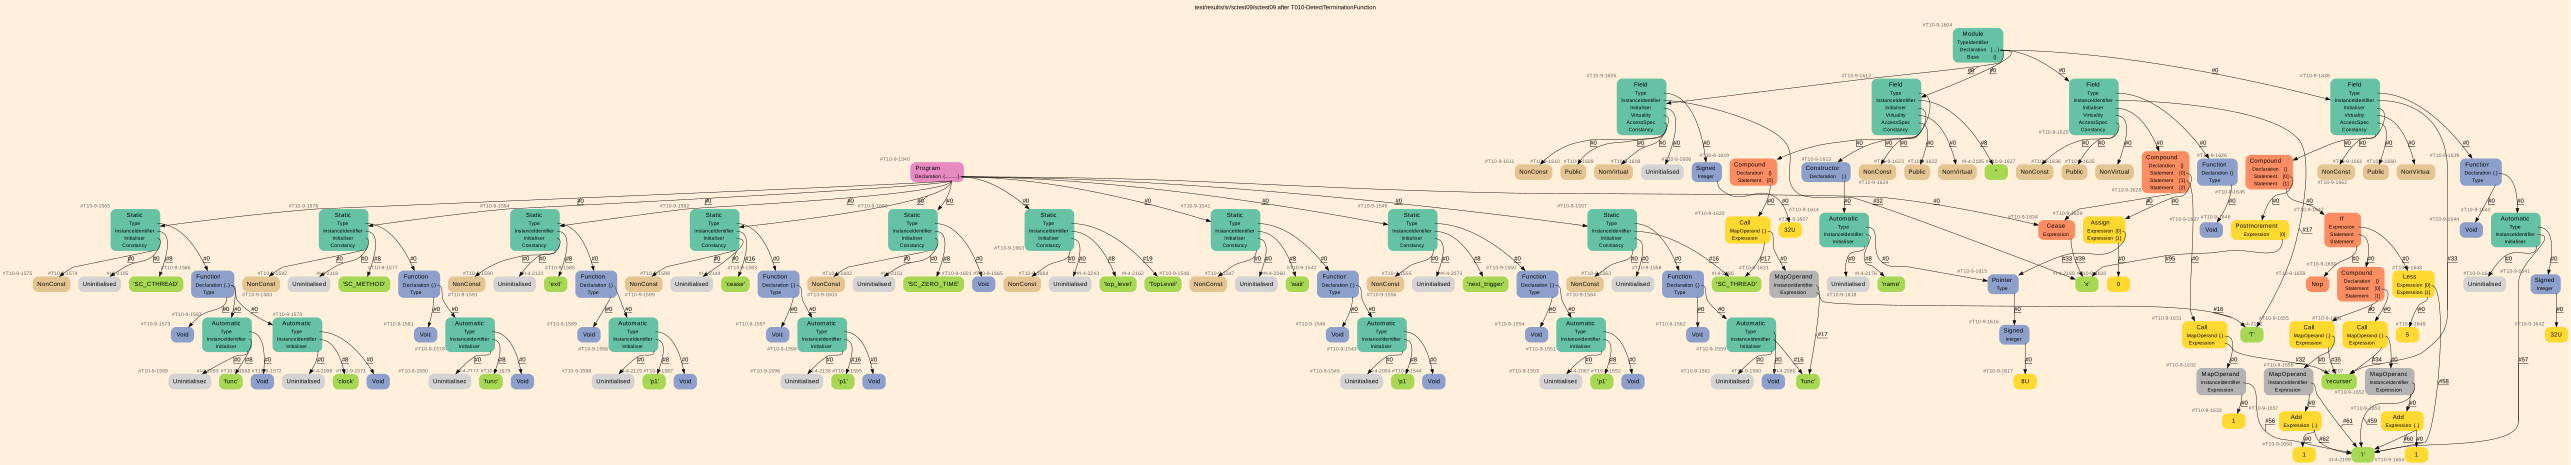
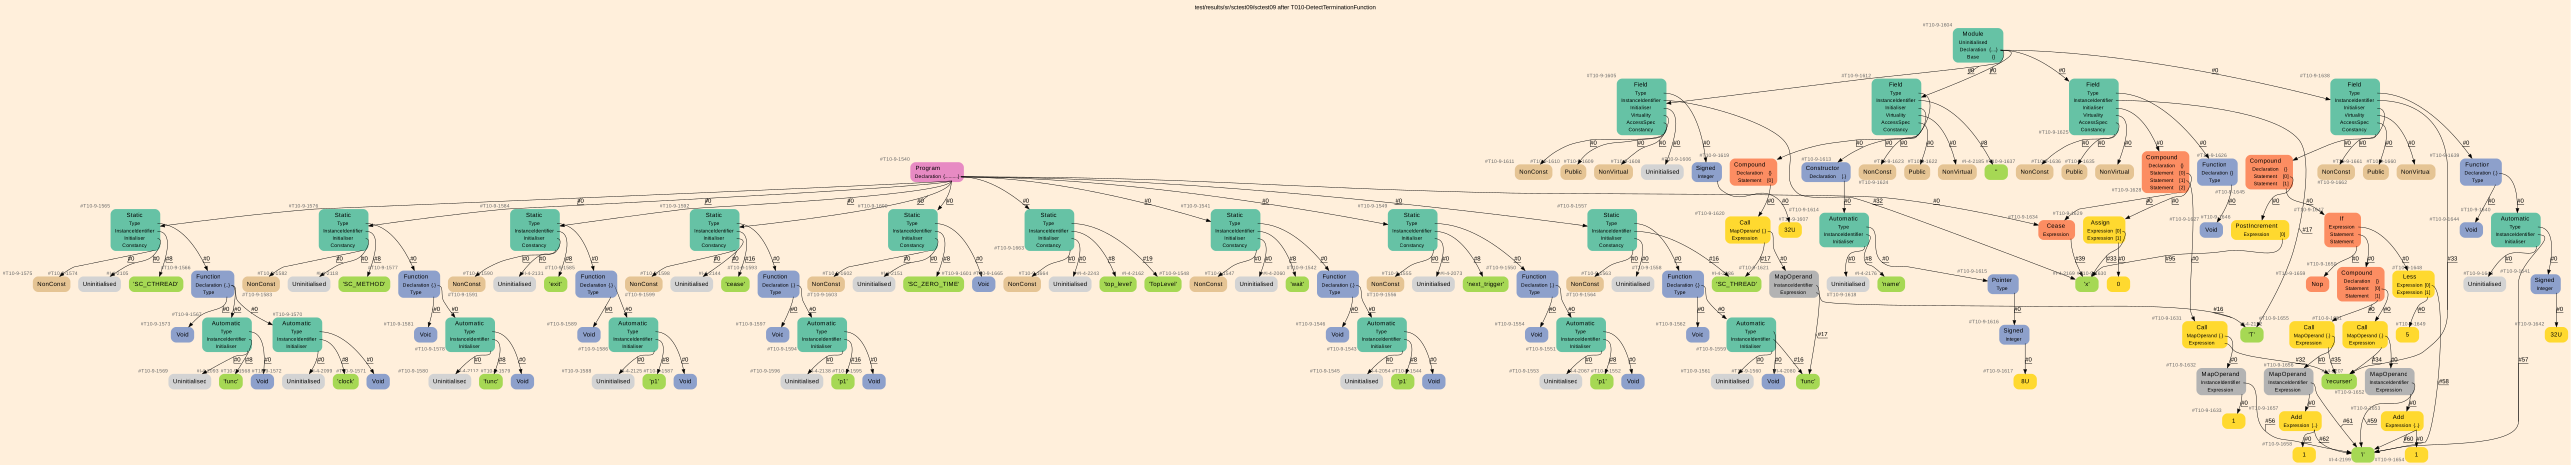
(1973, 42) -> (1973, 42)
(2080, 253) -> (2112, 252)
